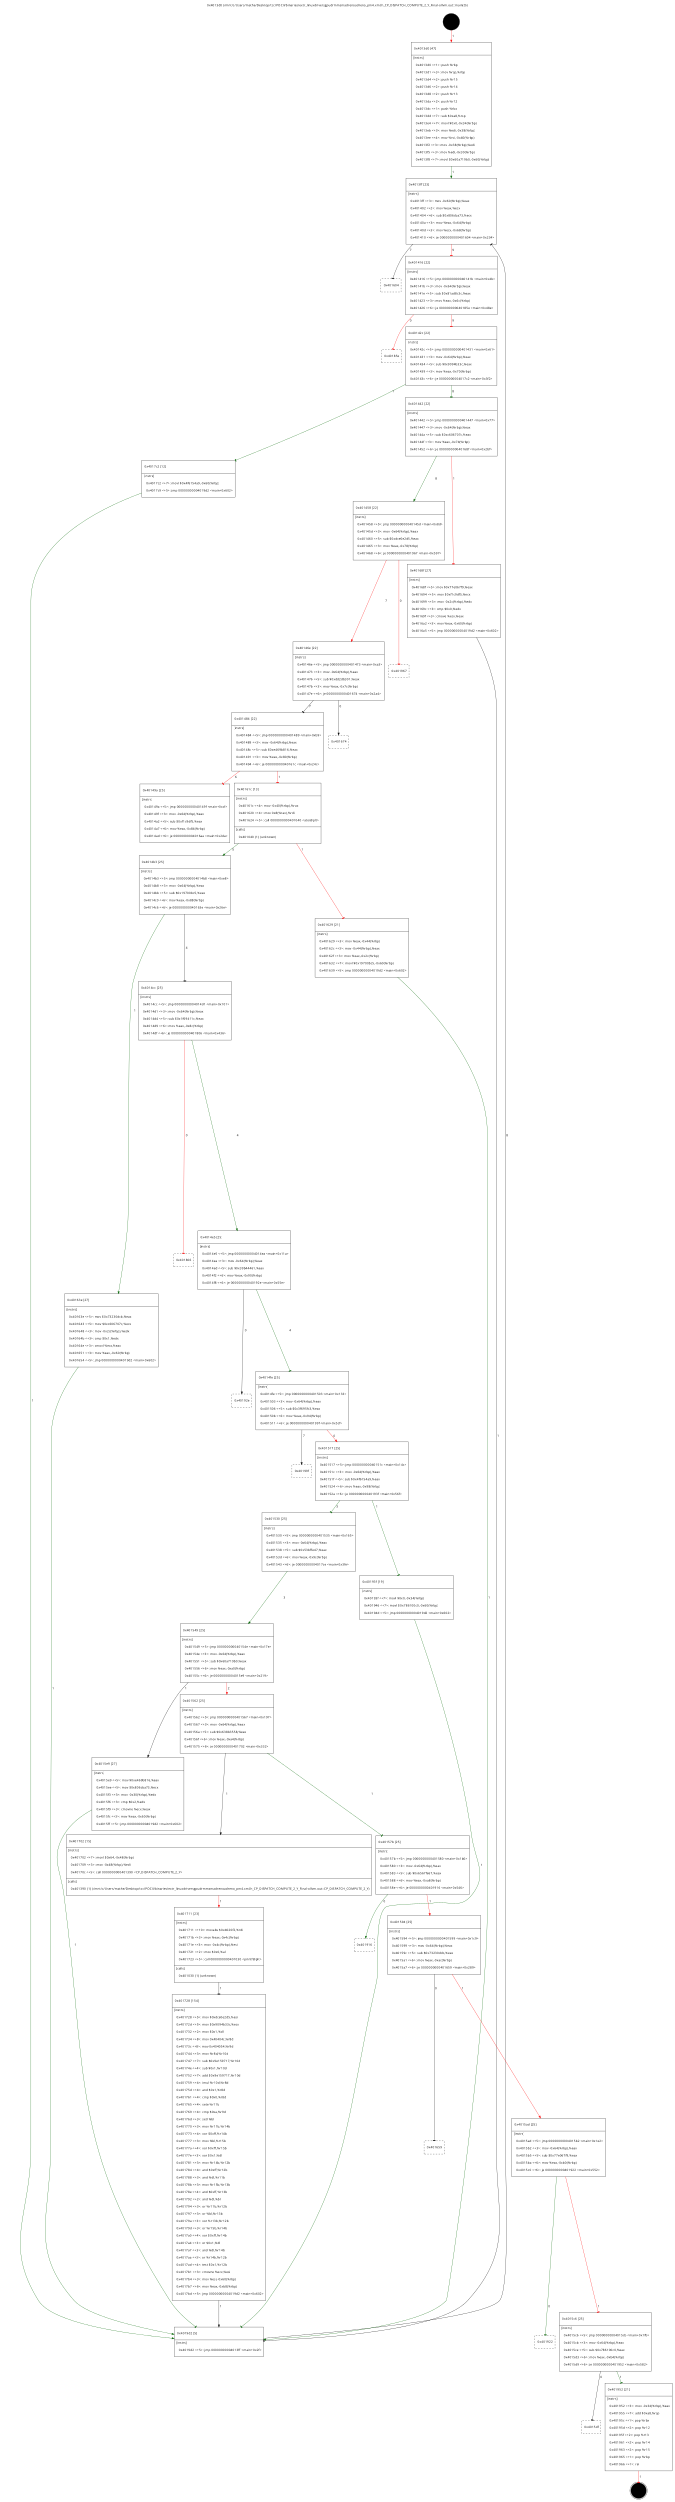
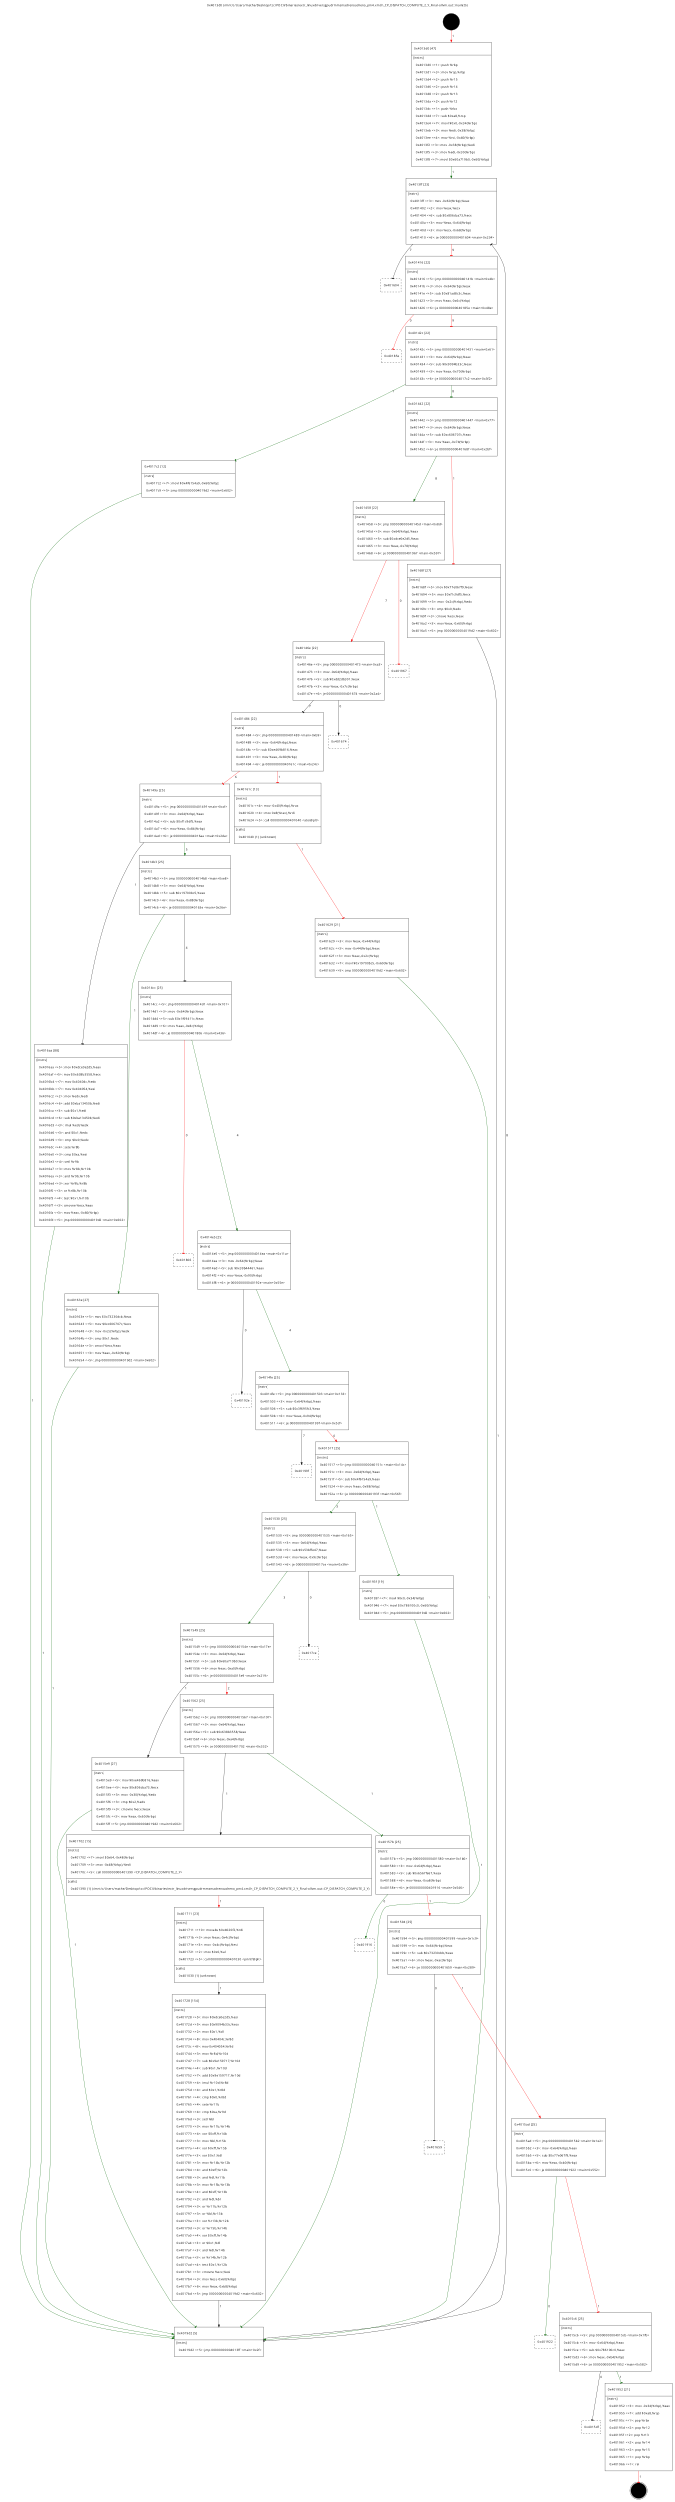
(232, 849) -> (185, 848)
none -> (81, 1135)
none -> (309, 1653)
(219, 1988) -> (219, 1988)
